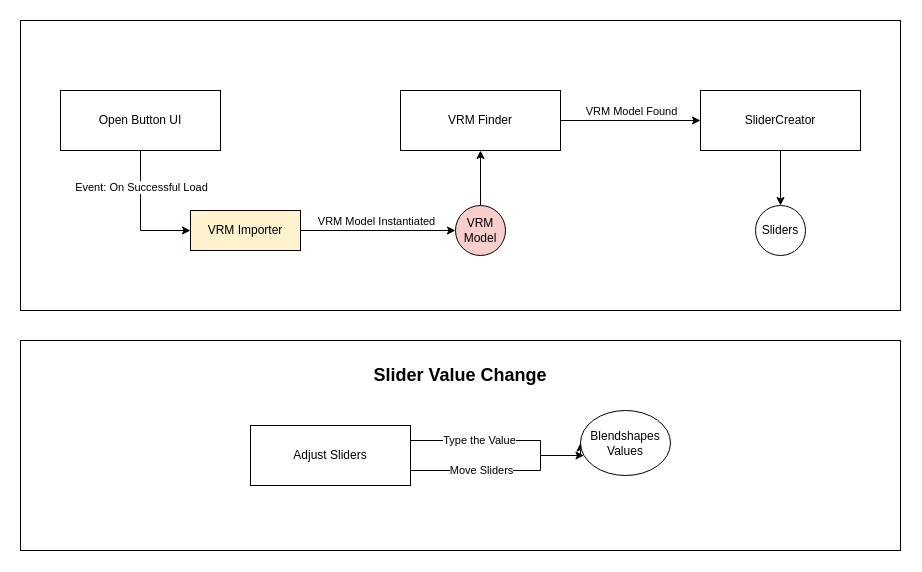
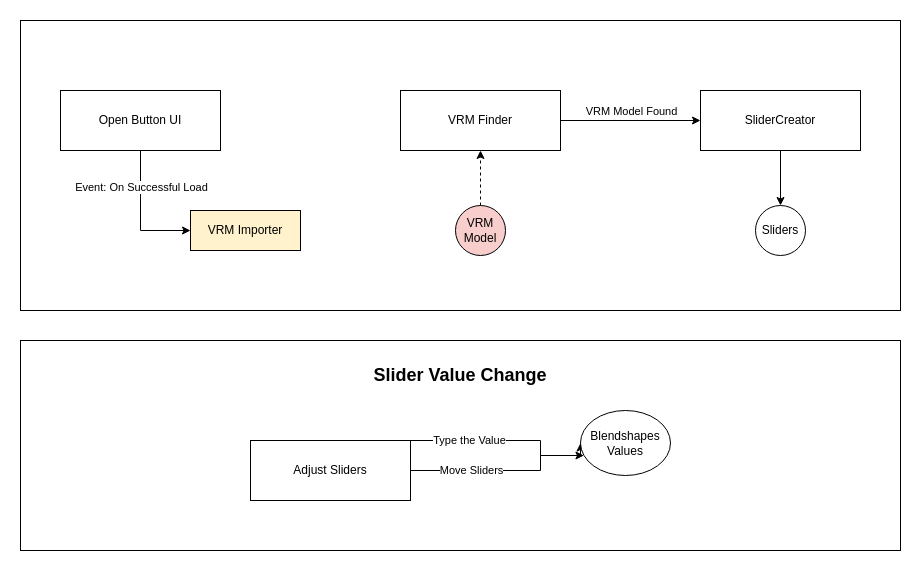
(481, 181) -> (481, 181)
(375, 231) -> none
(331, 456) -> (331, 471)
